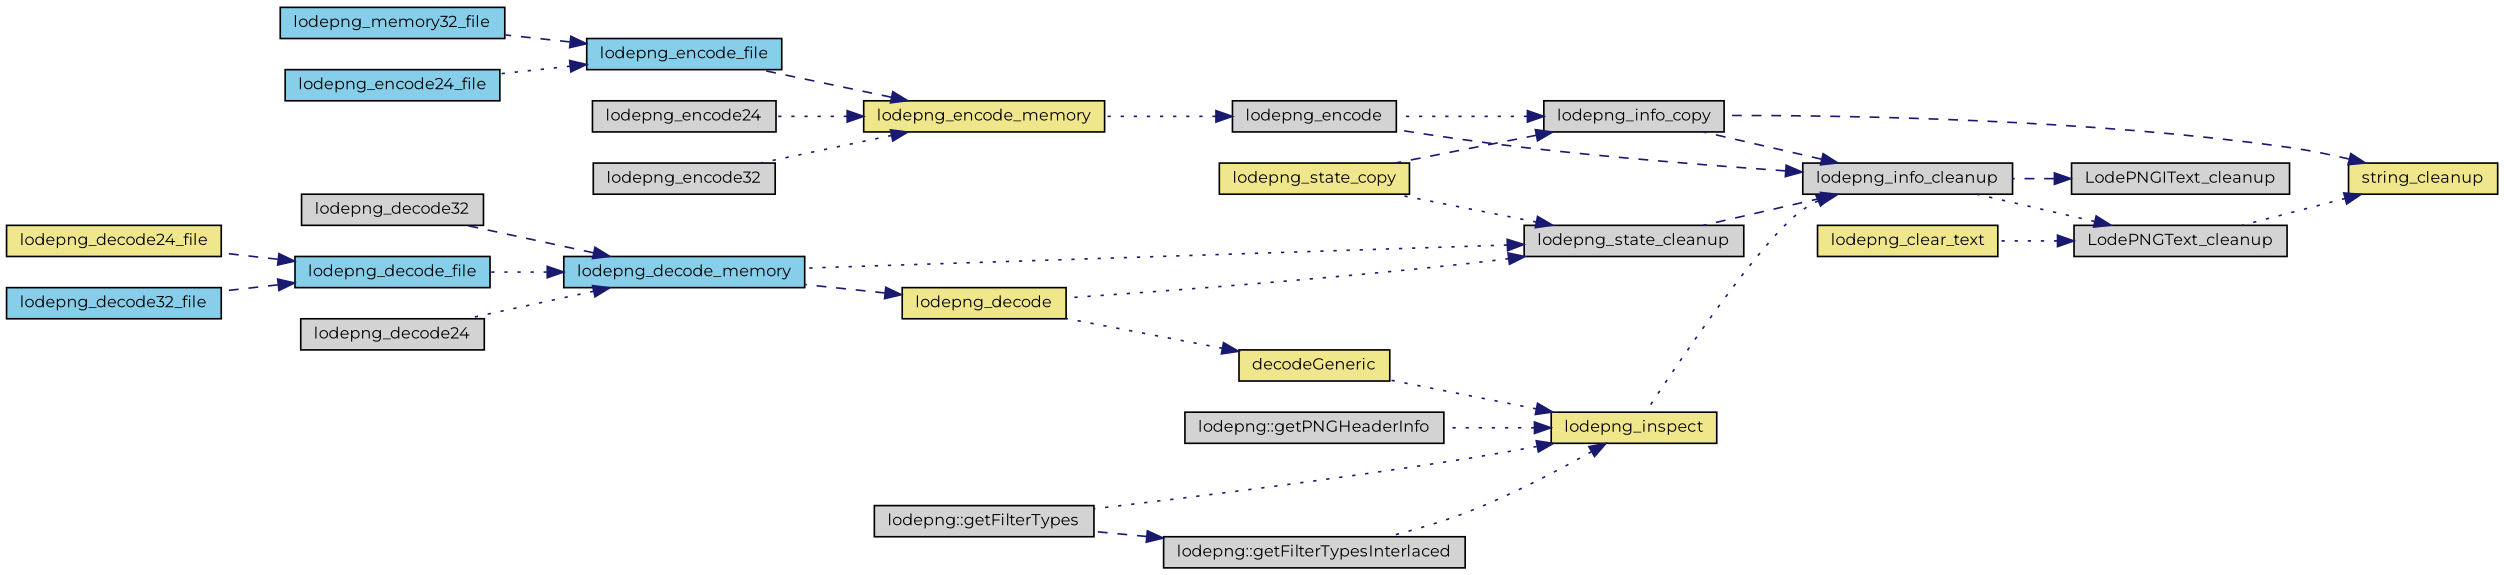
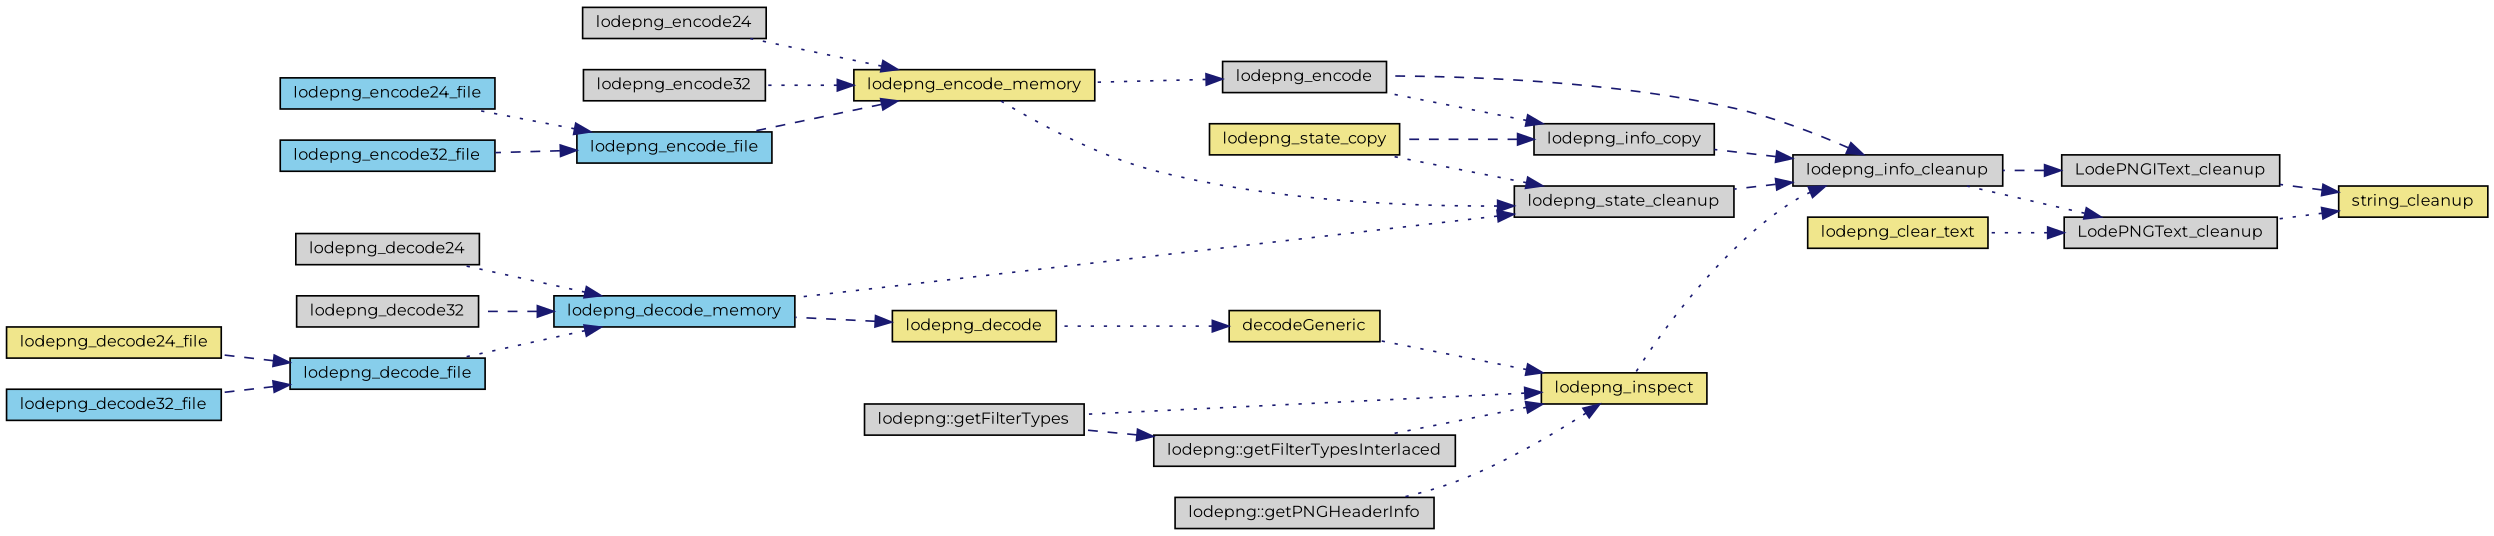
(393, 23) -> (388, 156)
(2038, 124) -> (2301, 187)
(1288, 281) -> (1241, 188)
